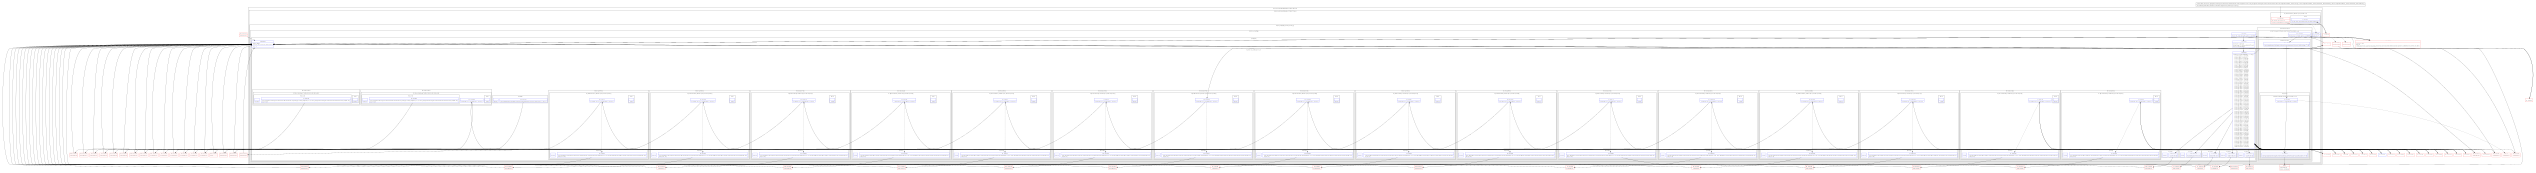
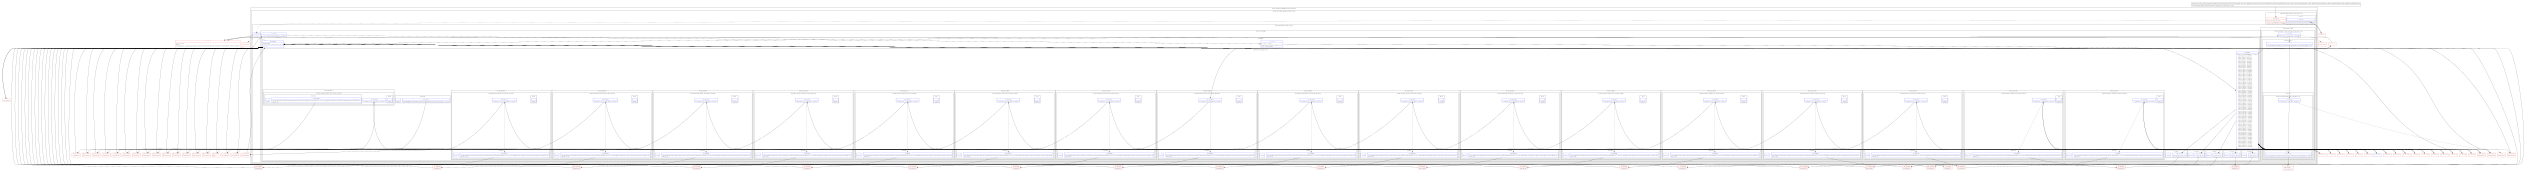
none -> (1109, 100)
